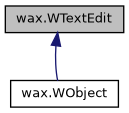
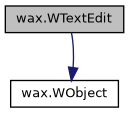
(56, 63) -> (73, 50)
